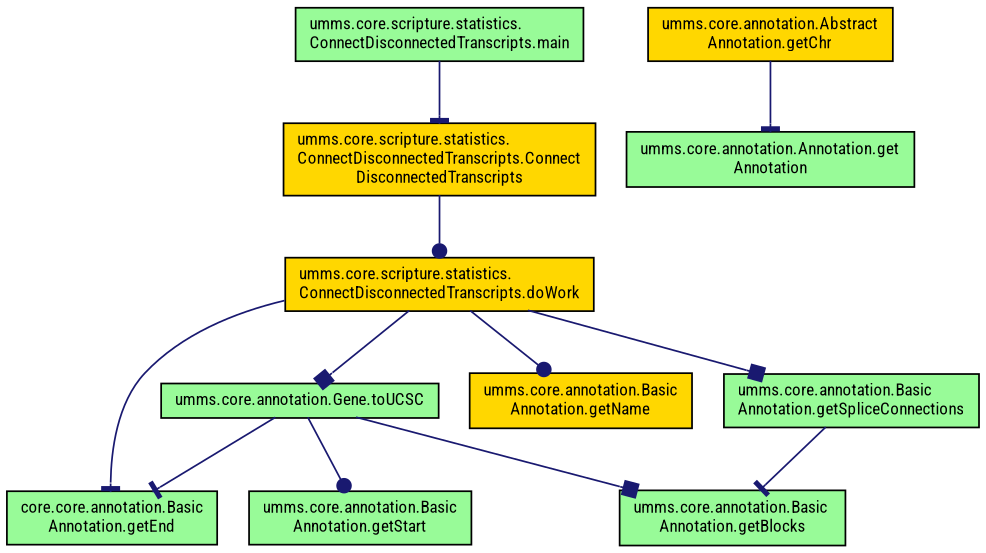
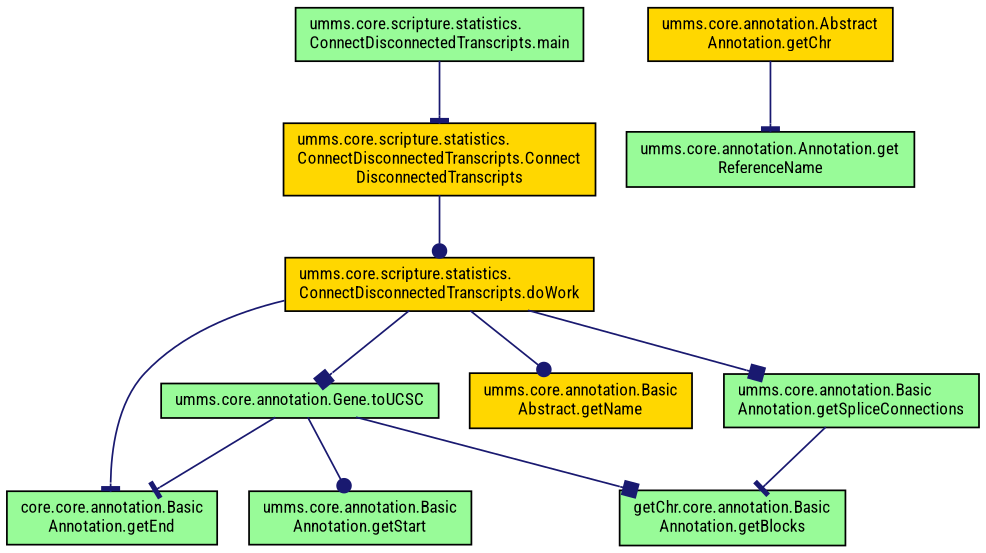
(770, 159) -> (770, 159)
(581, 401) -> (581, 401)
(733, 518) -> (733, 518)
